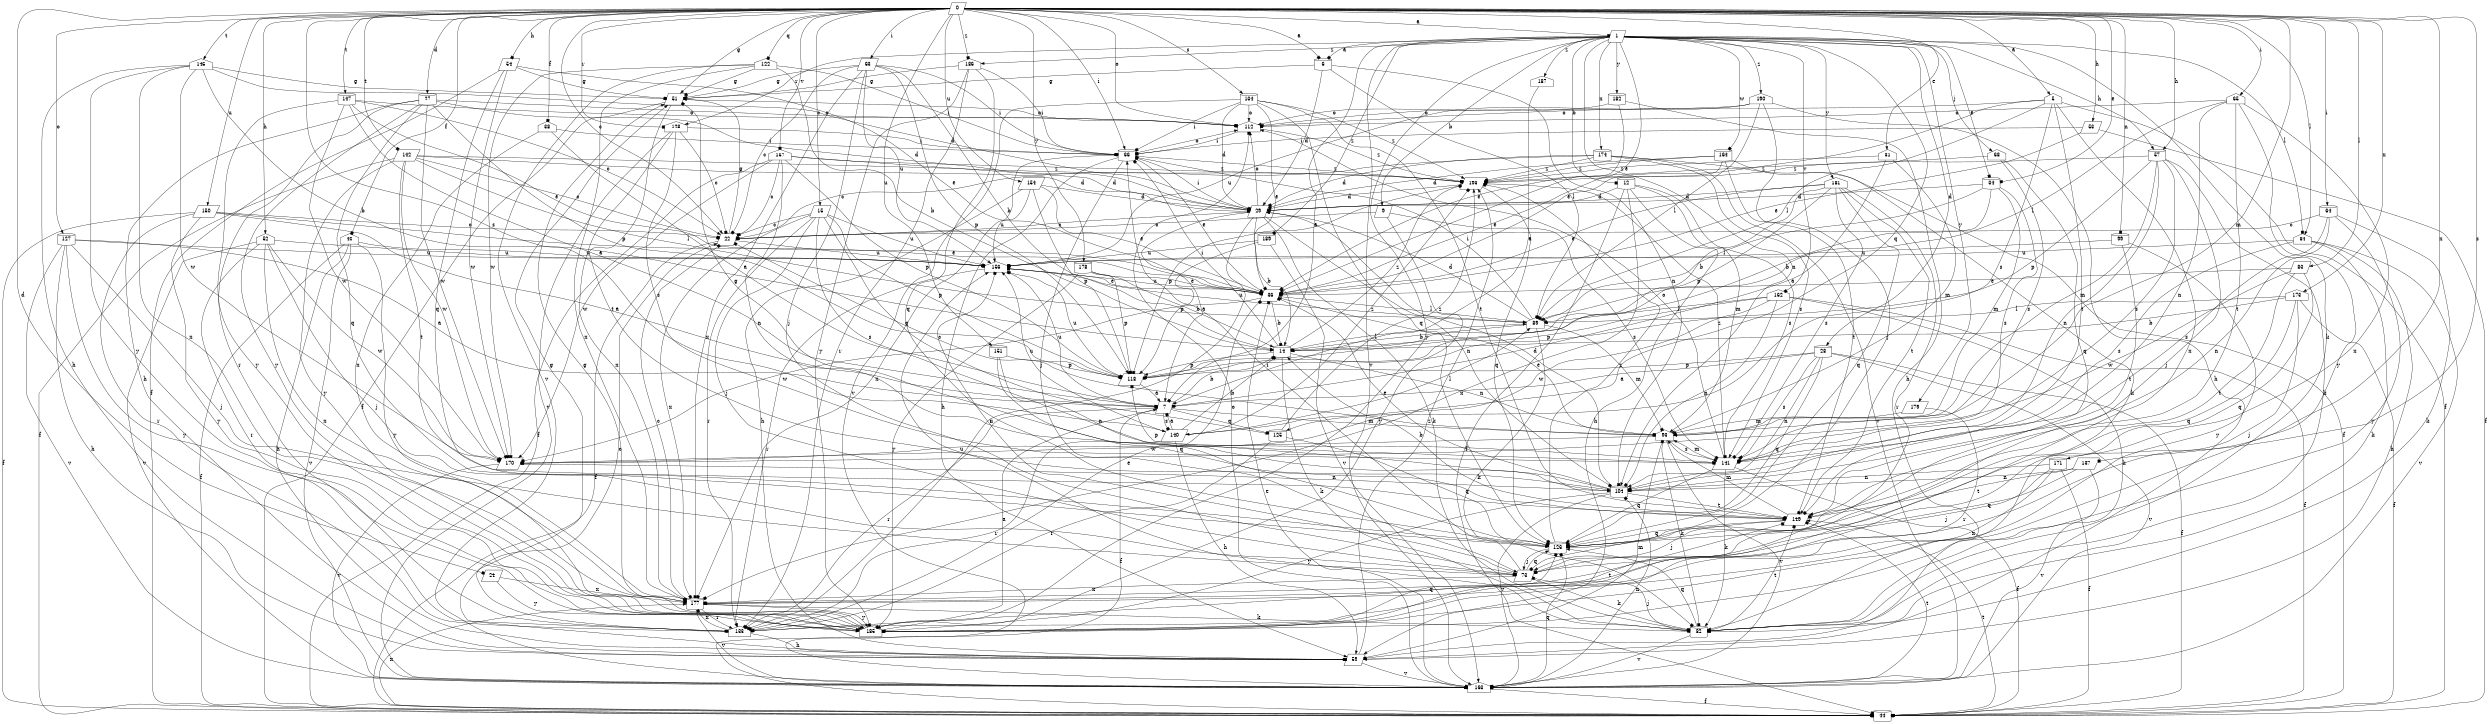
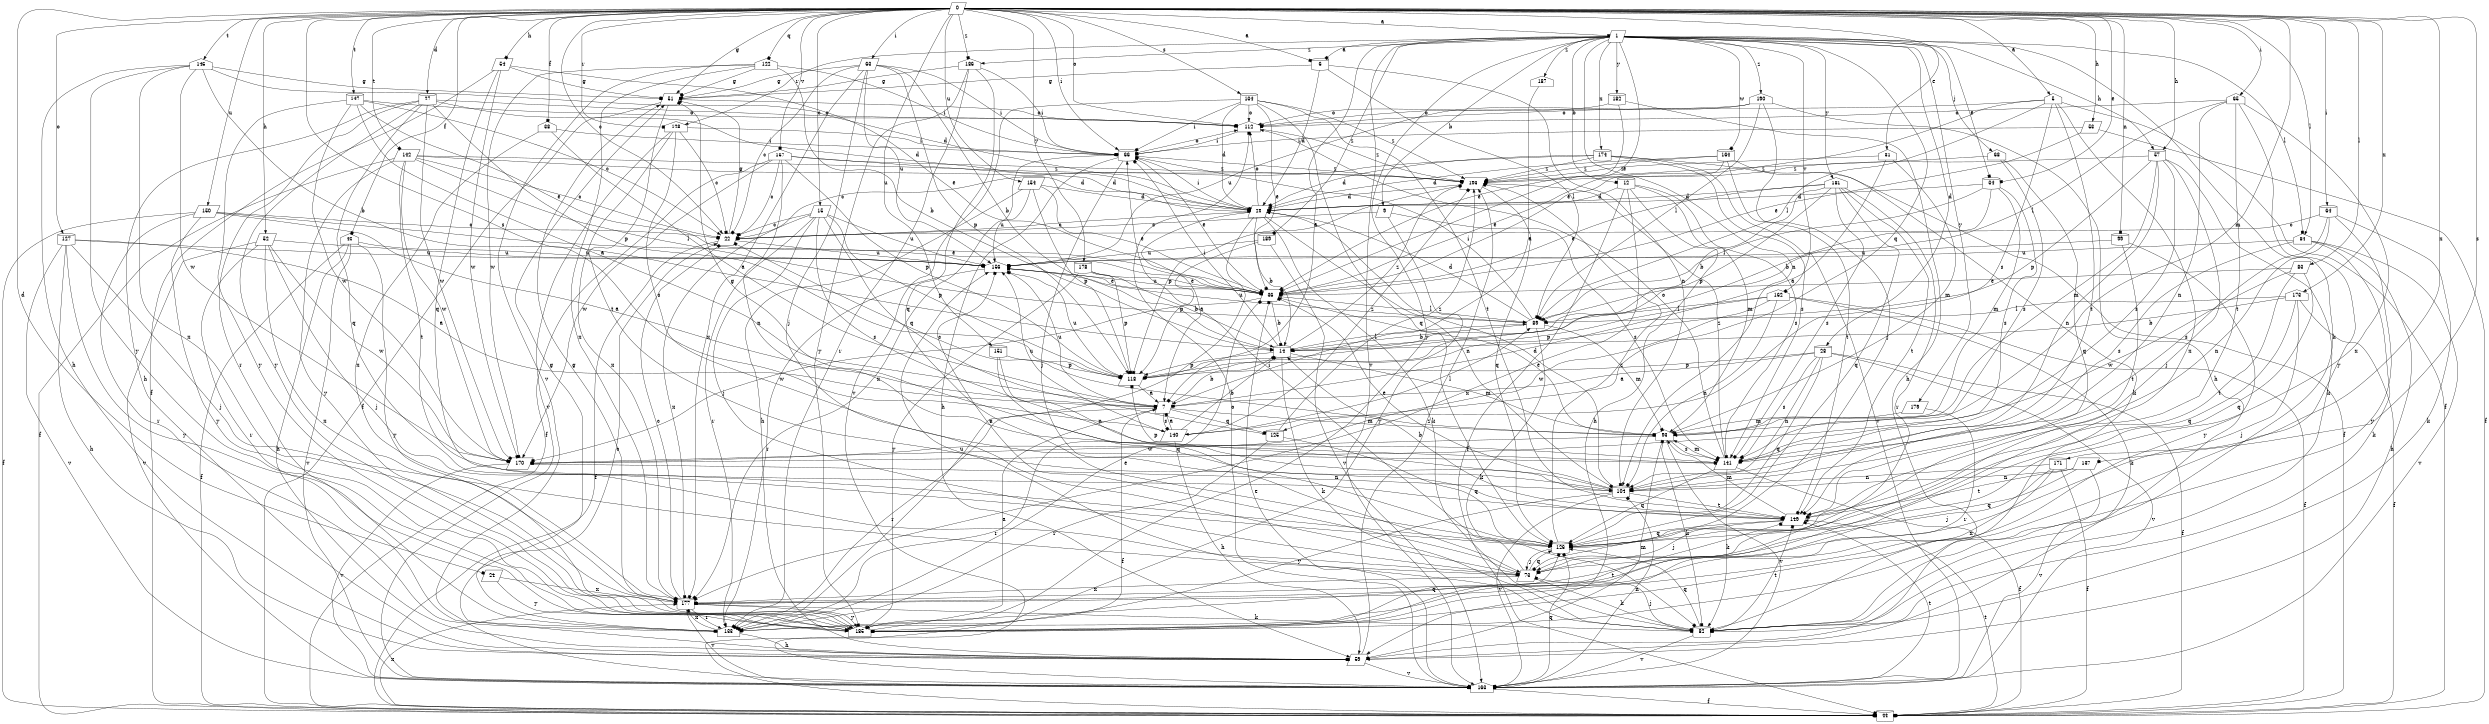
(266, 239) -> (266, 239)
(1482, 394) -> (1488, 394)
